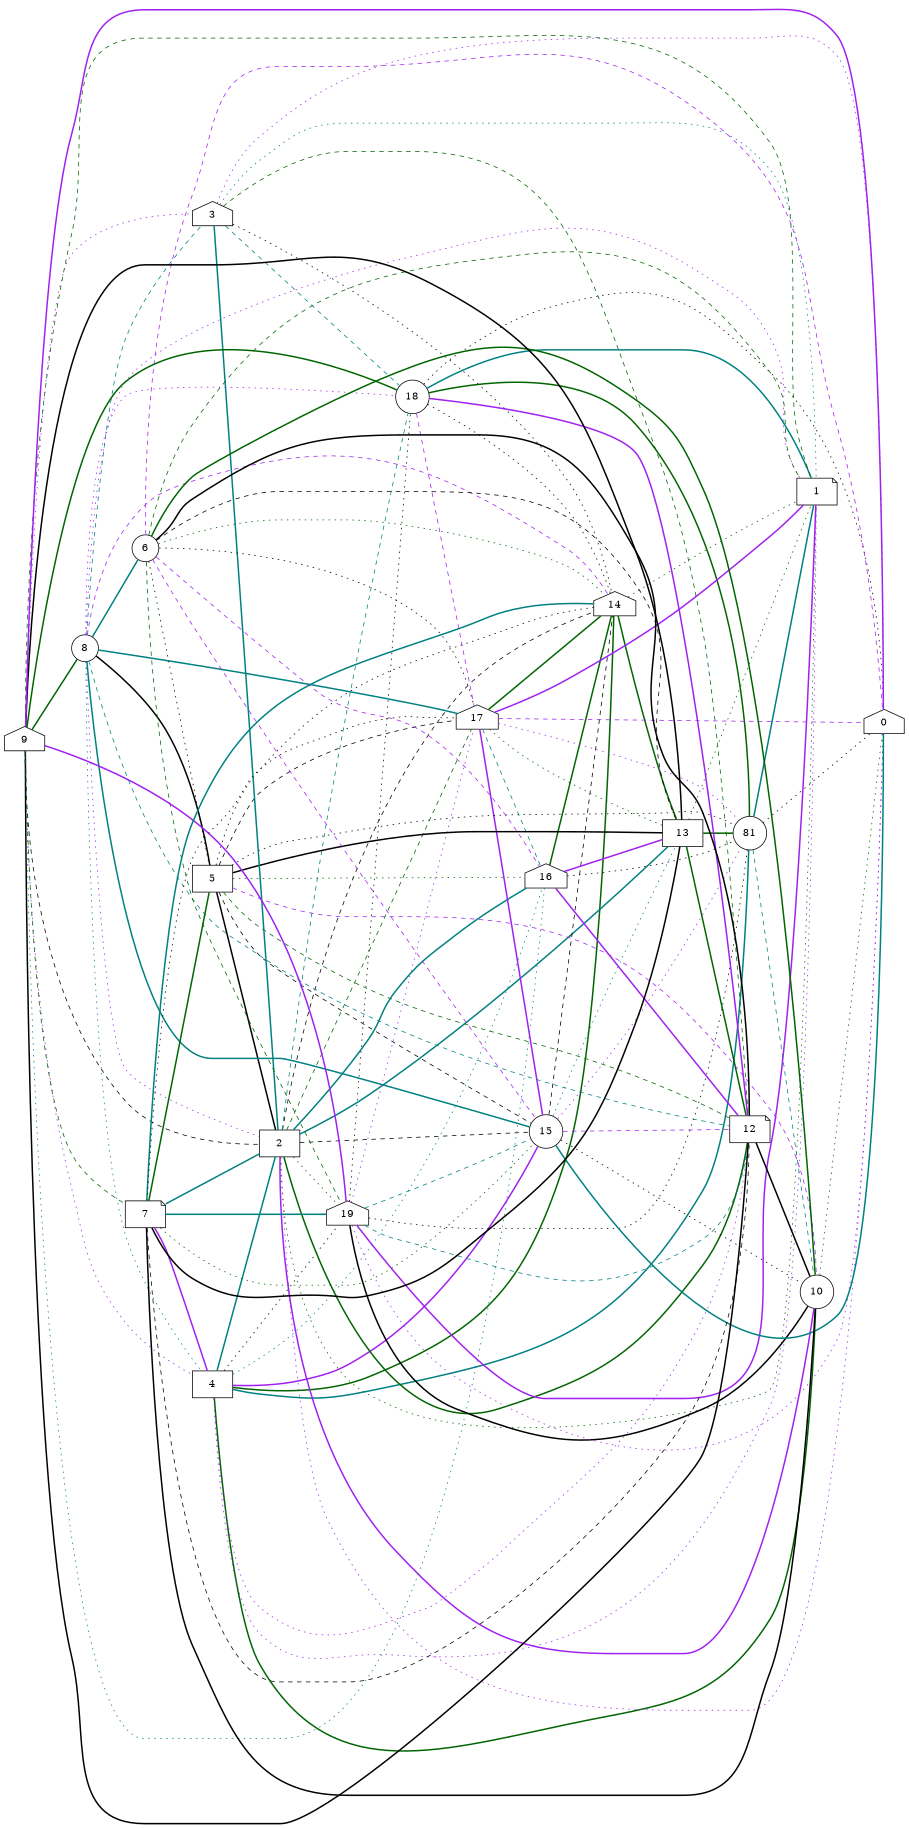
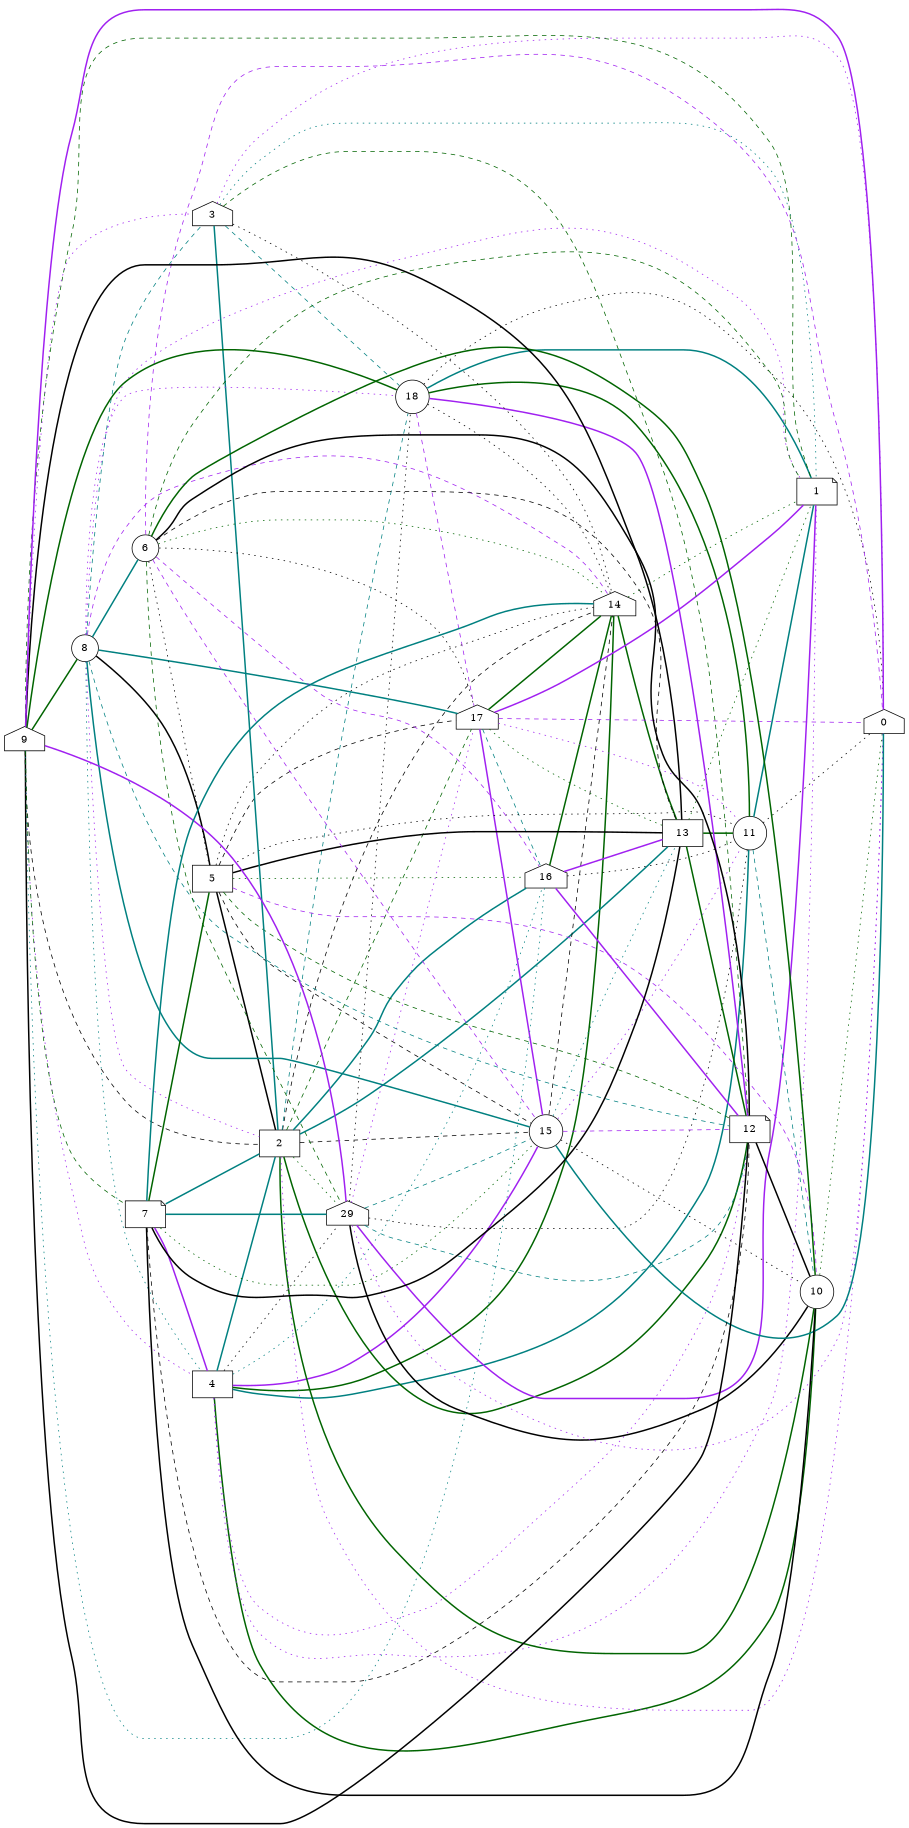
(750, 833) -> (750, 833)
(194, 855) -> none
(348, 1214) -> (348, 1214)
(760, 1394) -> none
(506, 1637) -> (506, 1637)
